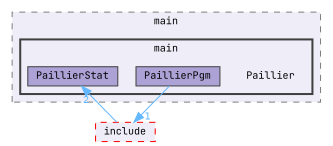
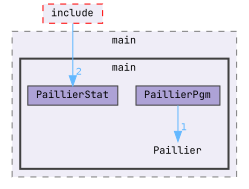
(155, 101) -> (178, 118)
